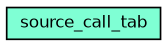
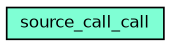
(84, 23) -> (85, 23)
